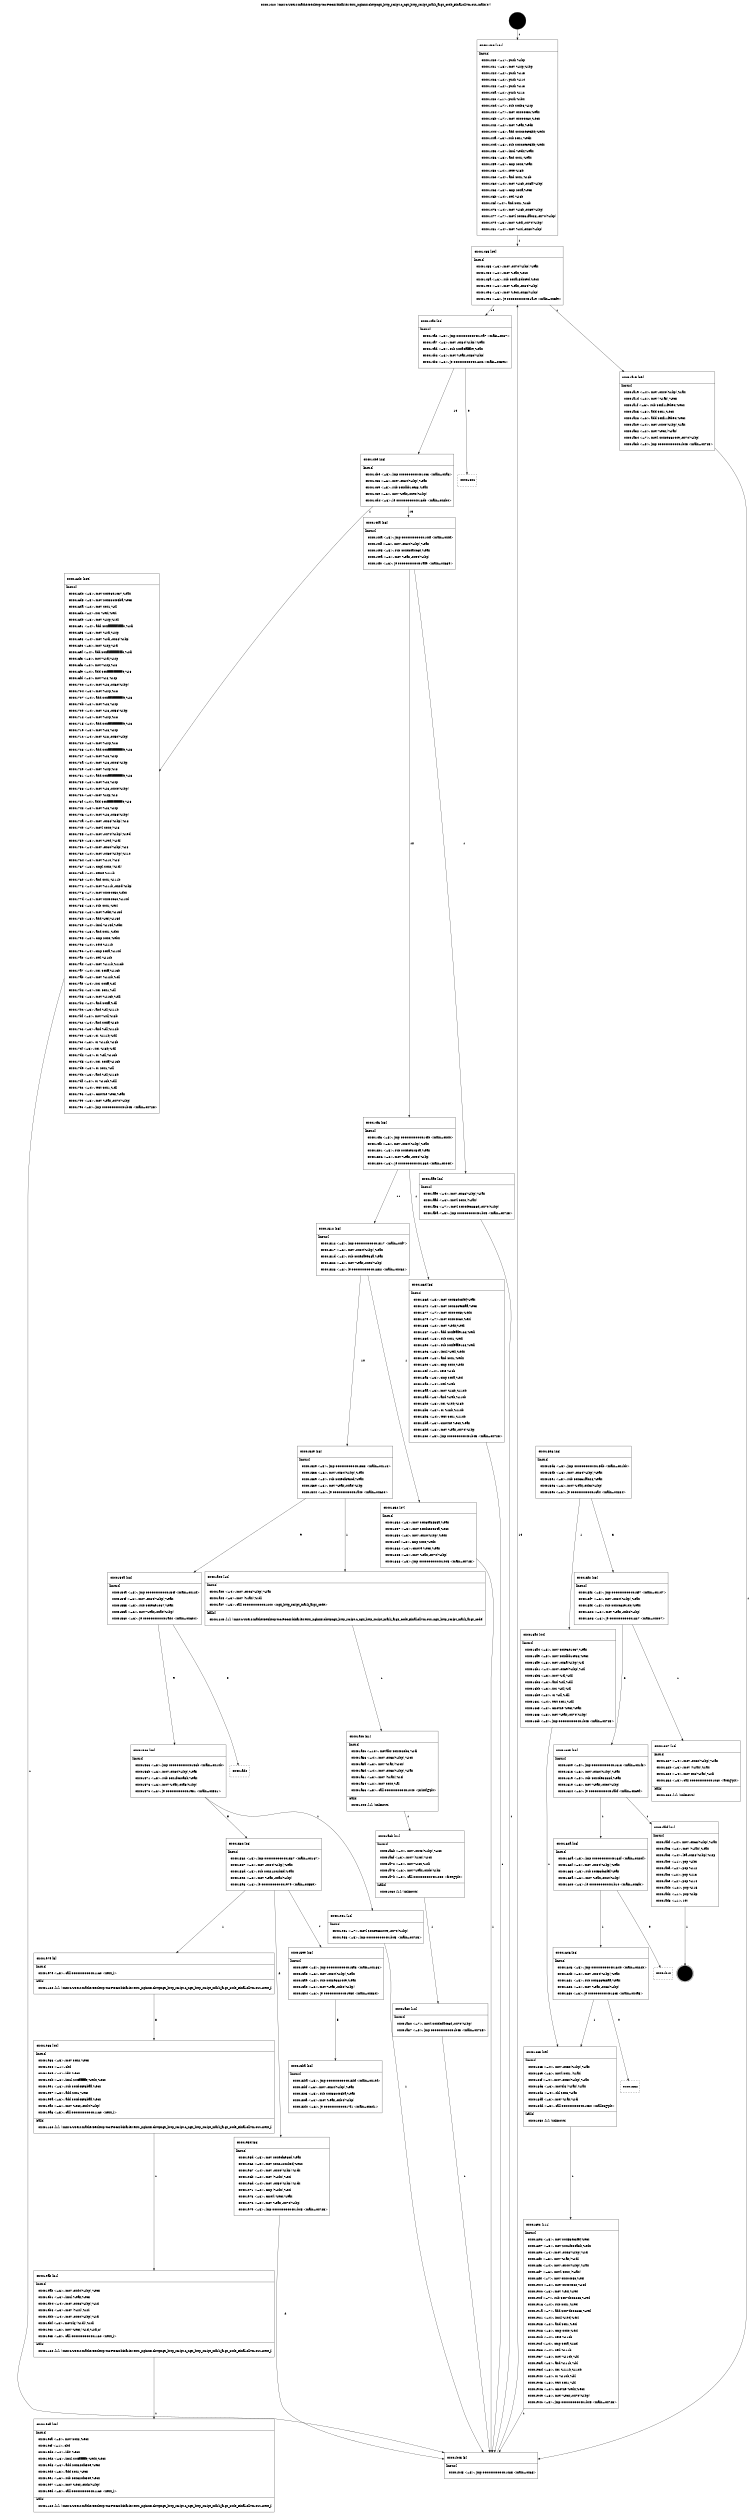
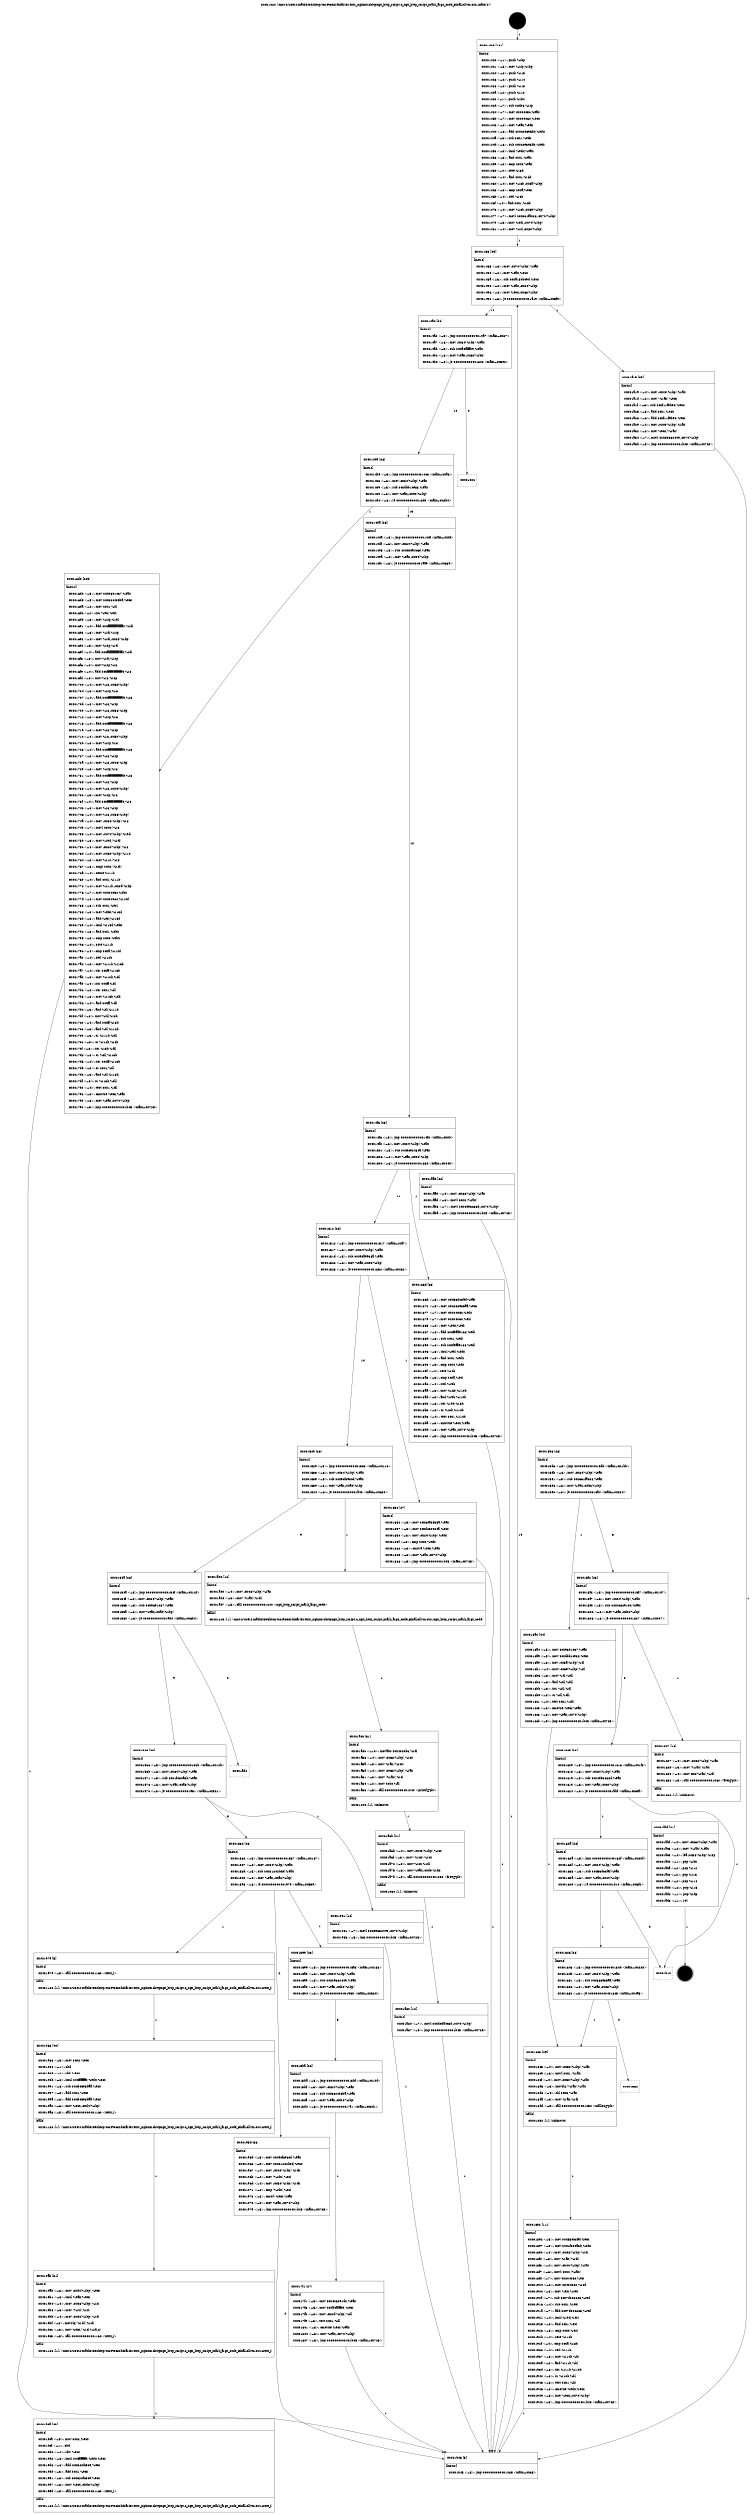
(446, 870) -> none
(638, 1810) -> (735, 1856)
(155, 2020) -> (155, 2020)
none -> (336, 2314)
